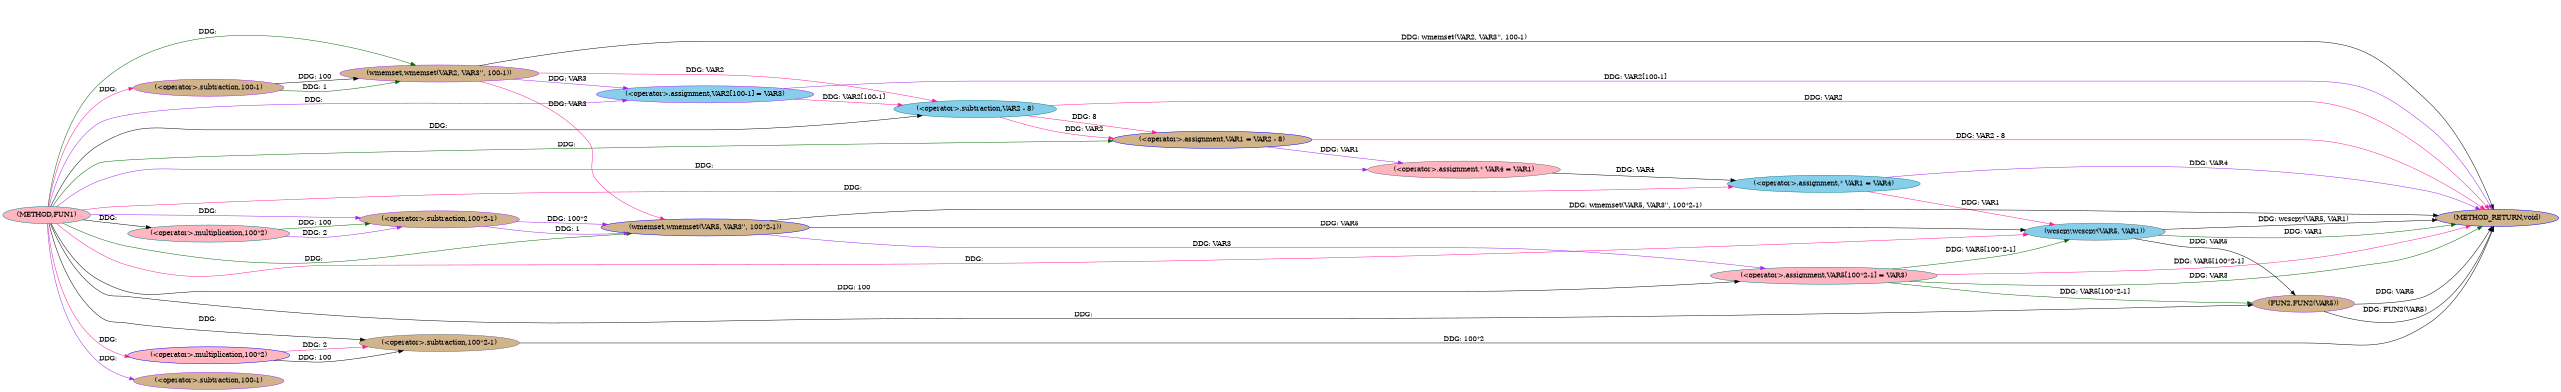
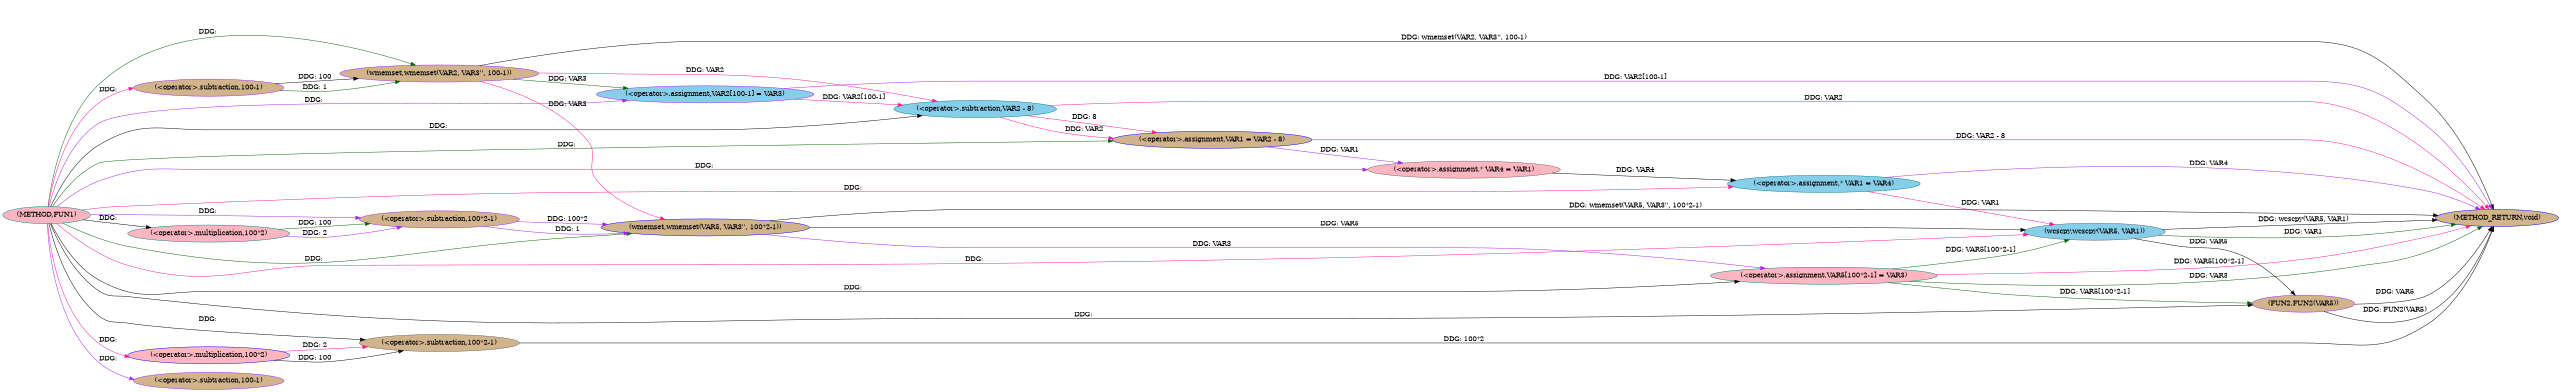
(568, 84) -> (568, 84)
(854, 288) -> (854, 288)
